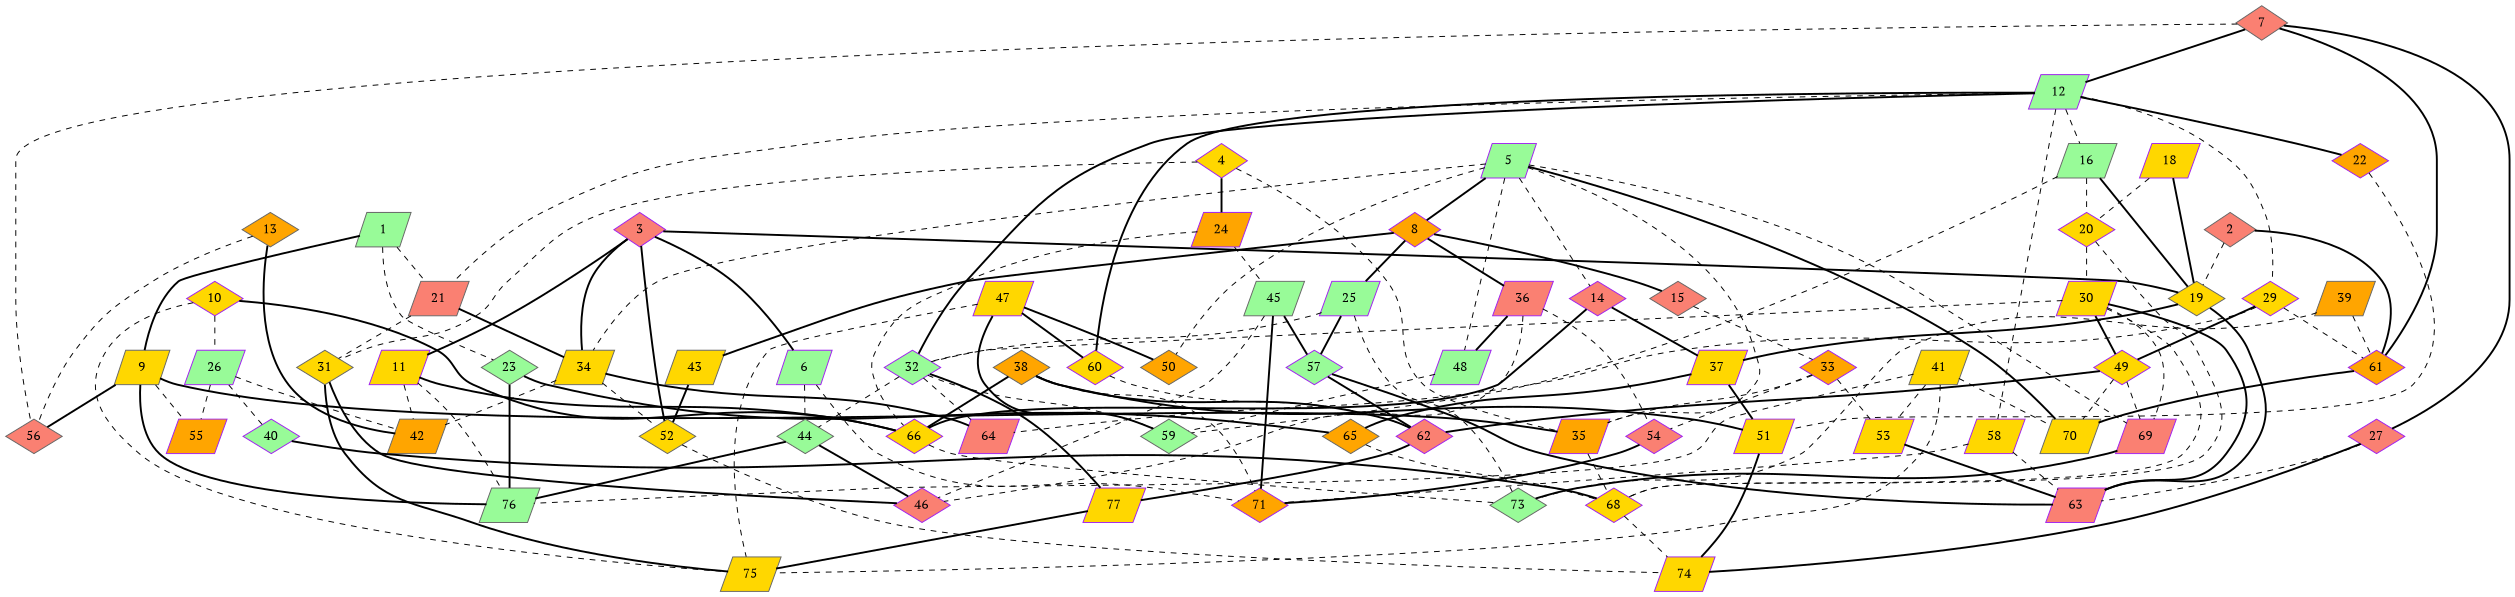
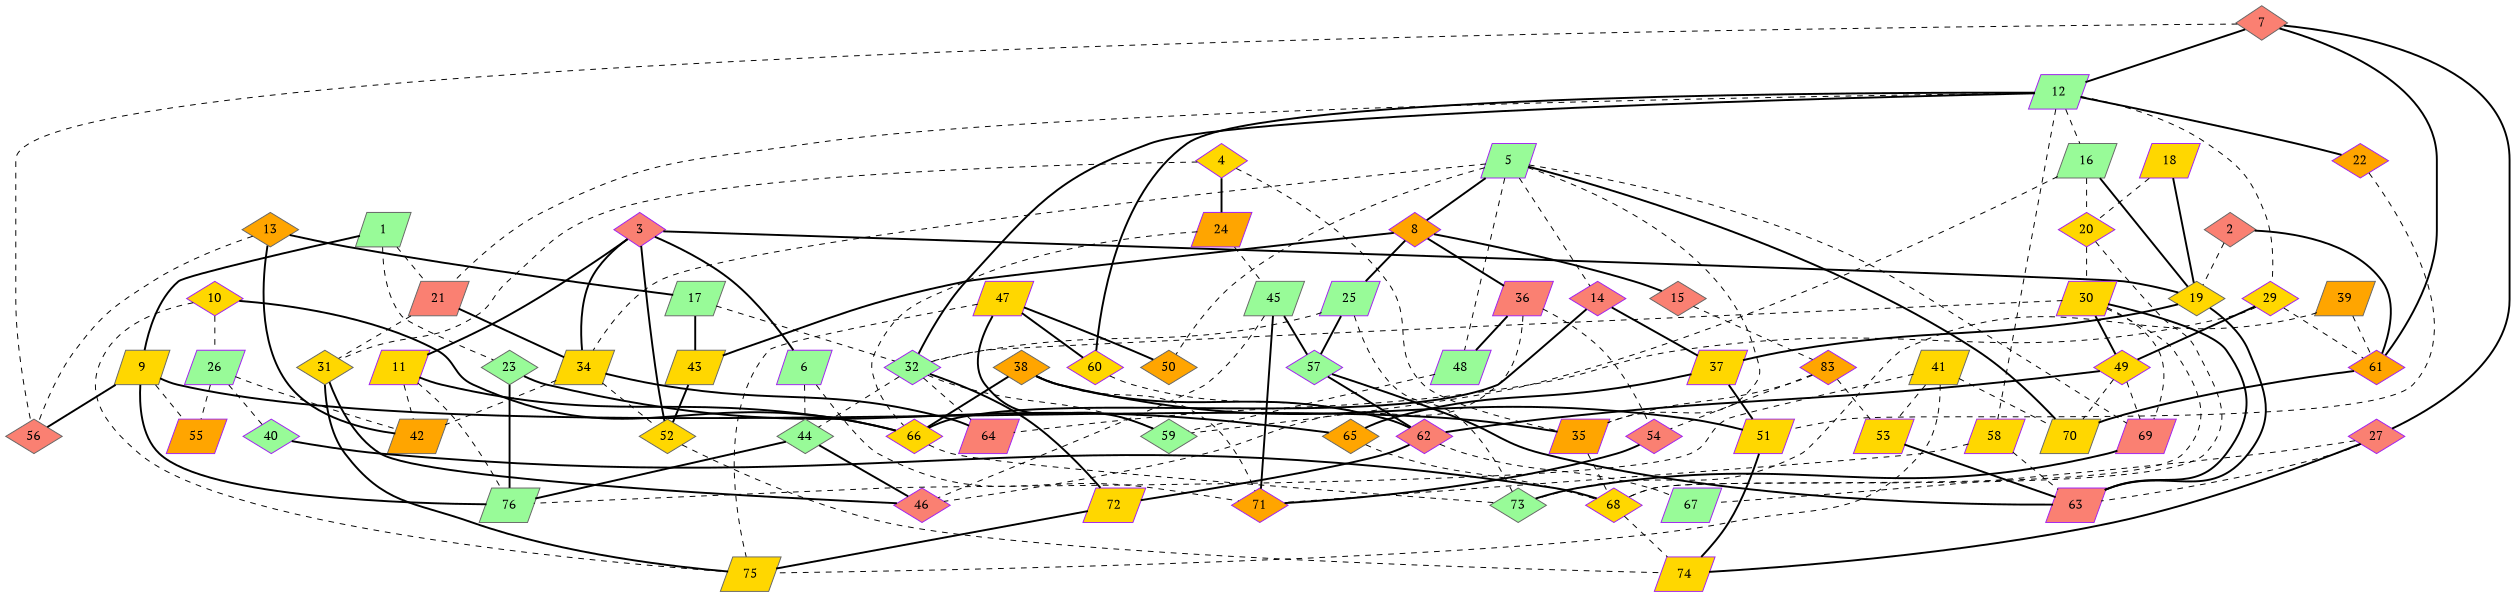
none -> (695, 299)
(1828, 367) -> (1828, 367)
(1114, 505) -> (1114, 505)
none -> (1691, 505)
